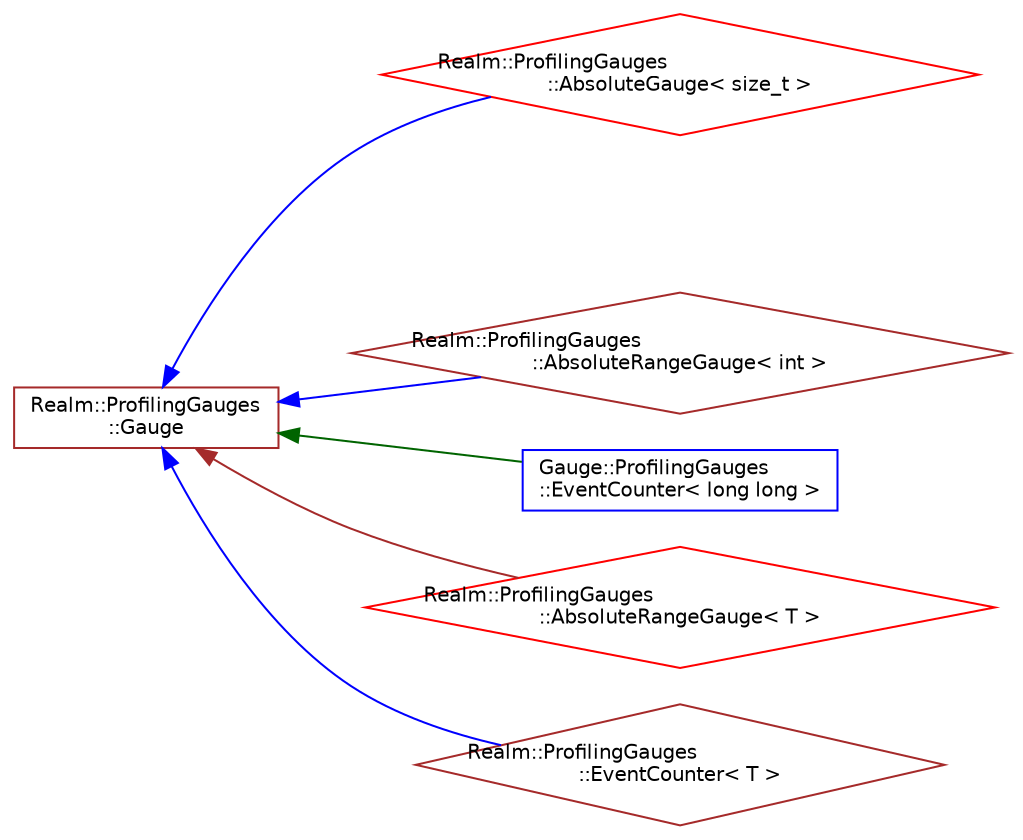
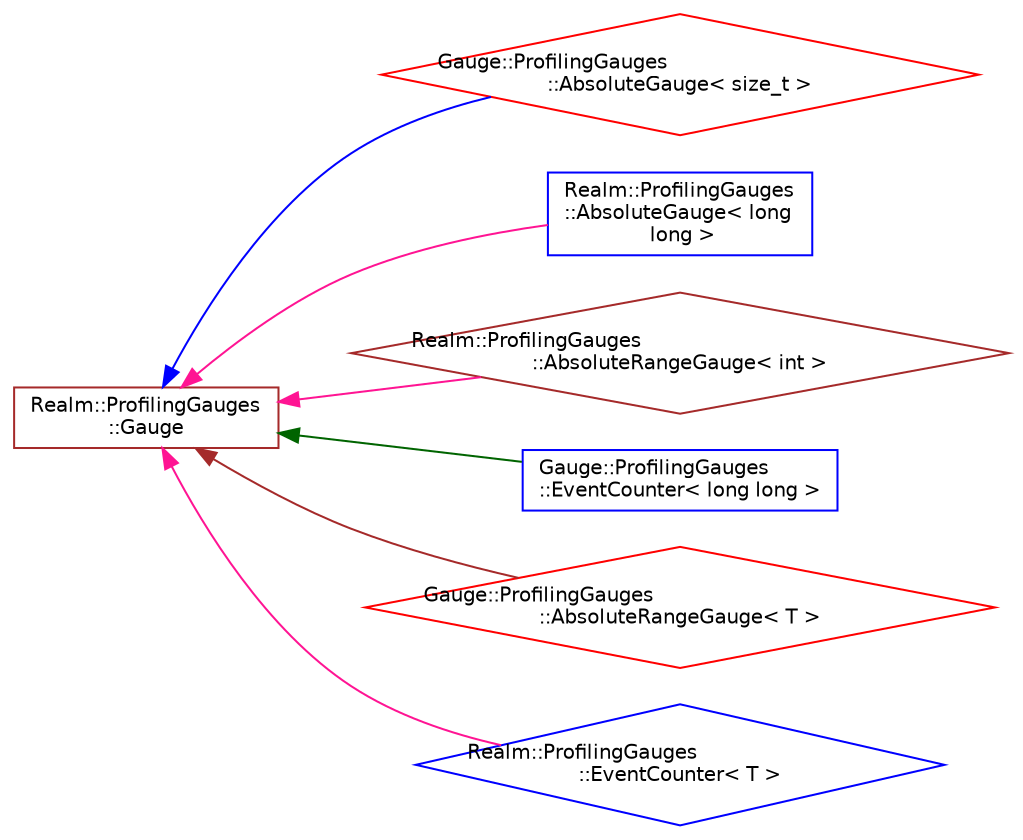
(680, 75) -> (680, 75)
none -> (680, 214)
(390, 388) -> (390, 388)
(680, 607) -> (680, 607)
(303, 647) -> (303, 647)
(680, 765) -> (680, 765)
